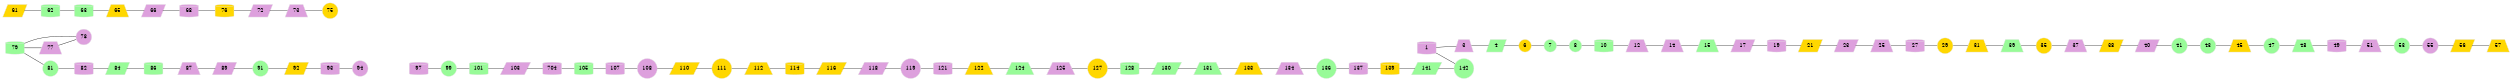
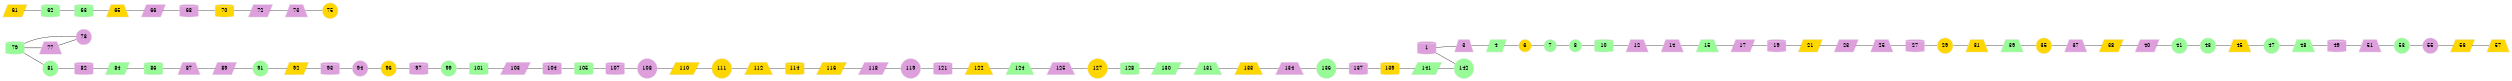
(225, 11) -> (225, 11)
none -> (389, 69)
(552, 69) -> (552, 69)
